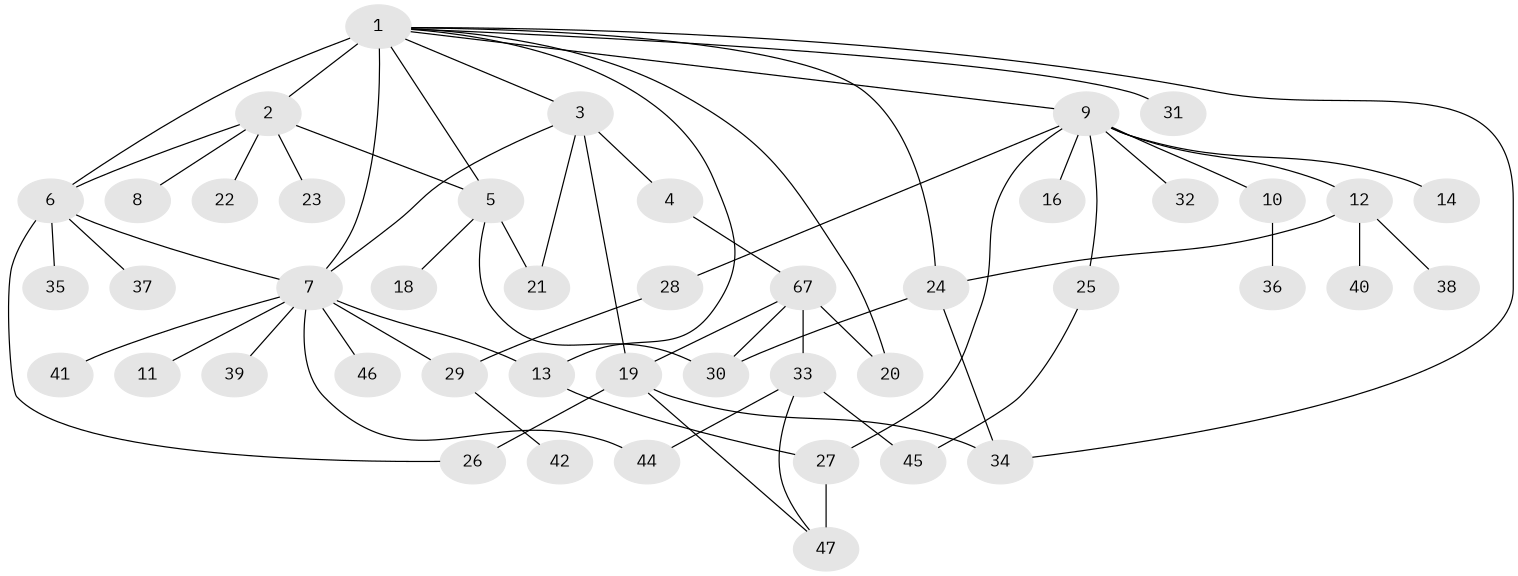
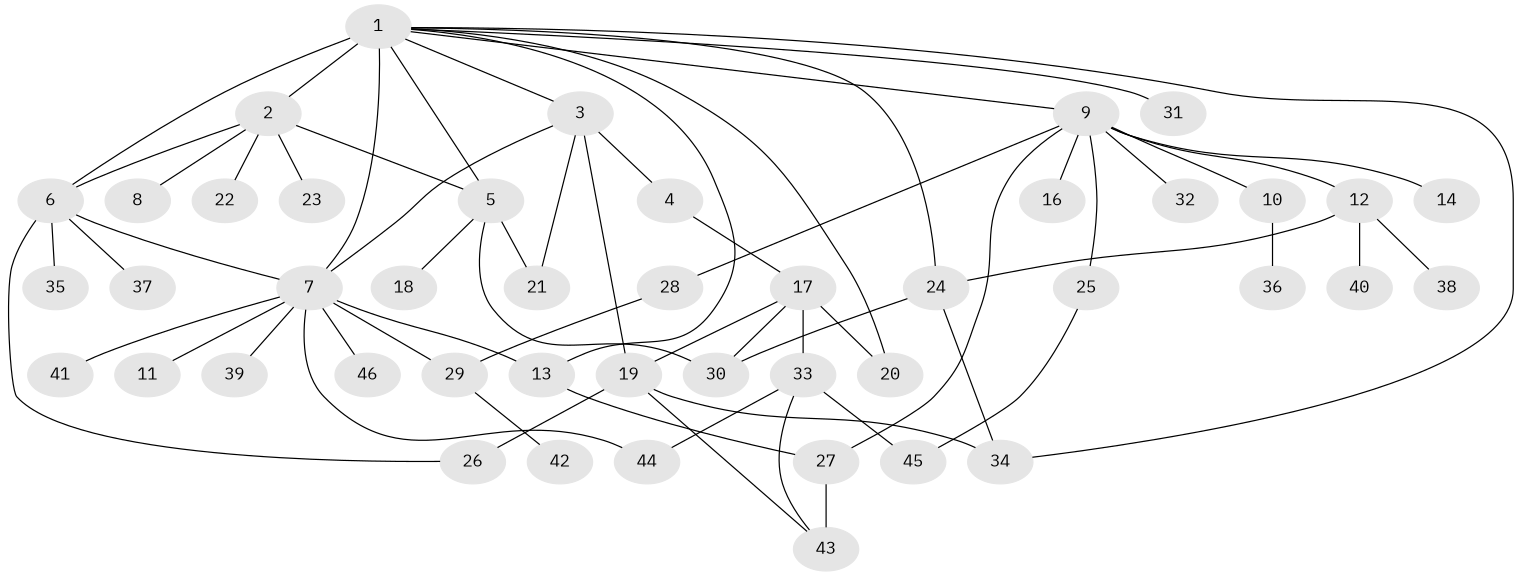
(803, 288) -> (803, 288)
(826, 549) -> (826, 549)
